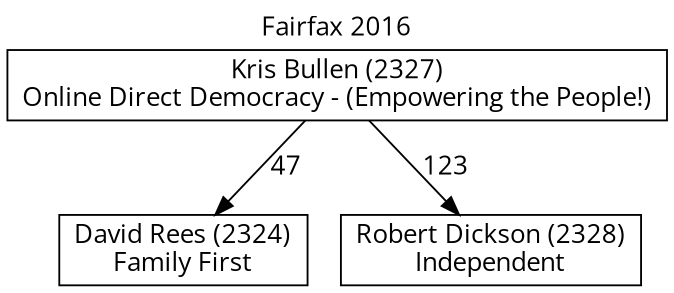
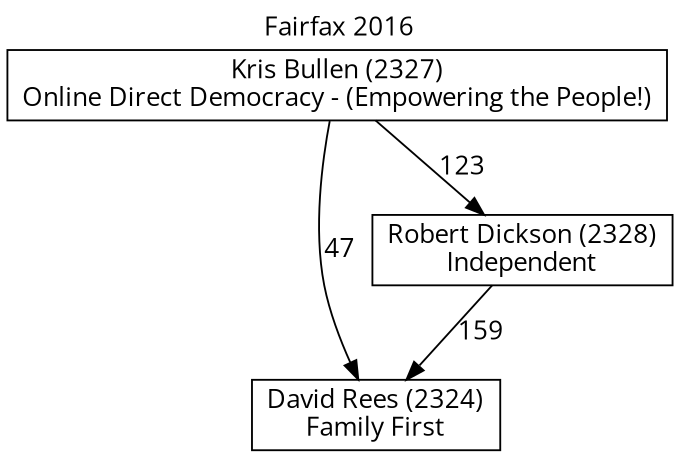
none -> (456, 325)
